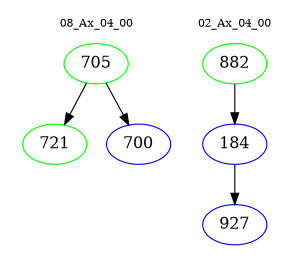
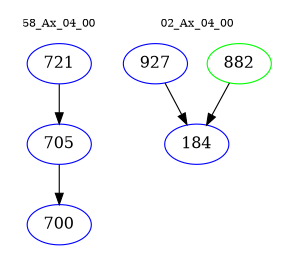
(97, 24) -> (59, 24)
(96, 64) -> (59, 144)
(78, 99) -> (59, 98)
(55, 144) -> (59, 64)
(235, 179) -> (173, 99)
